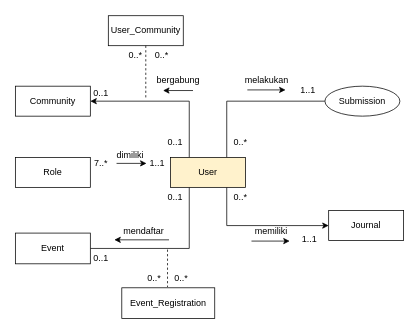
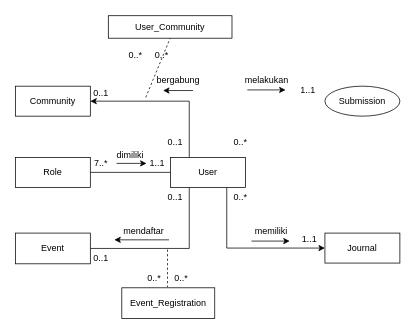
(146, 30) -> (170, 27)
(248, 101) -> none
none -> (131, 172)
(208, 172) -> (208, 172)
(366, 225) -> (363, 248)
